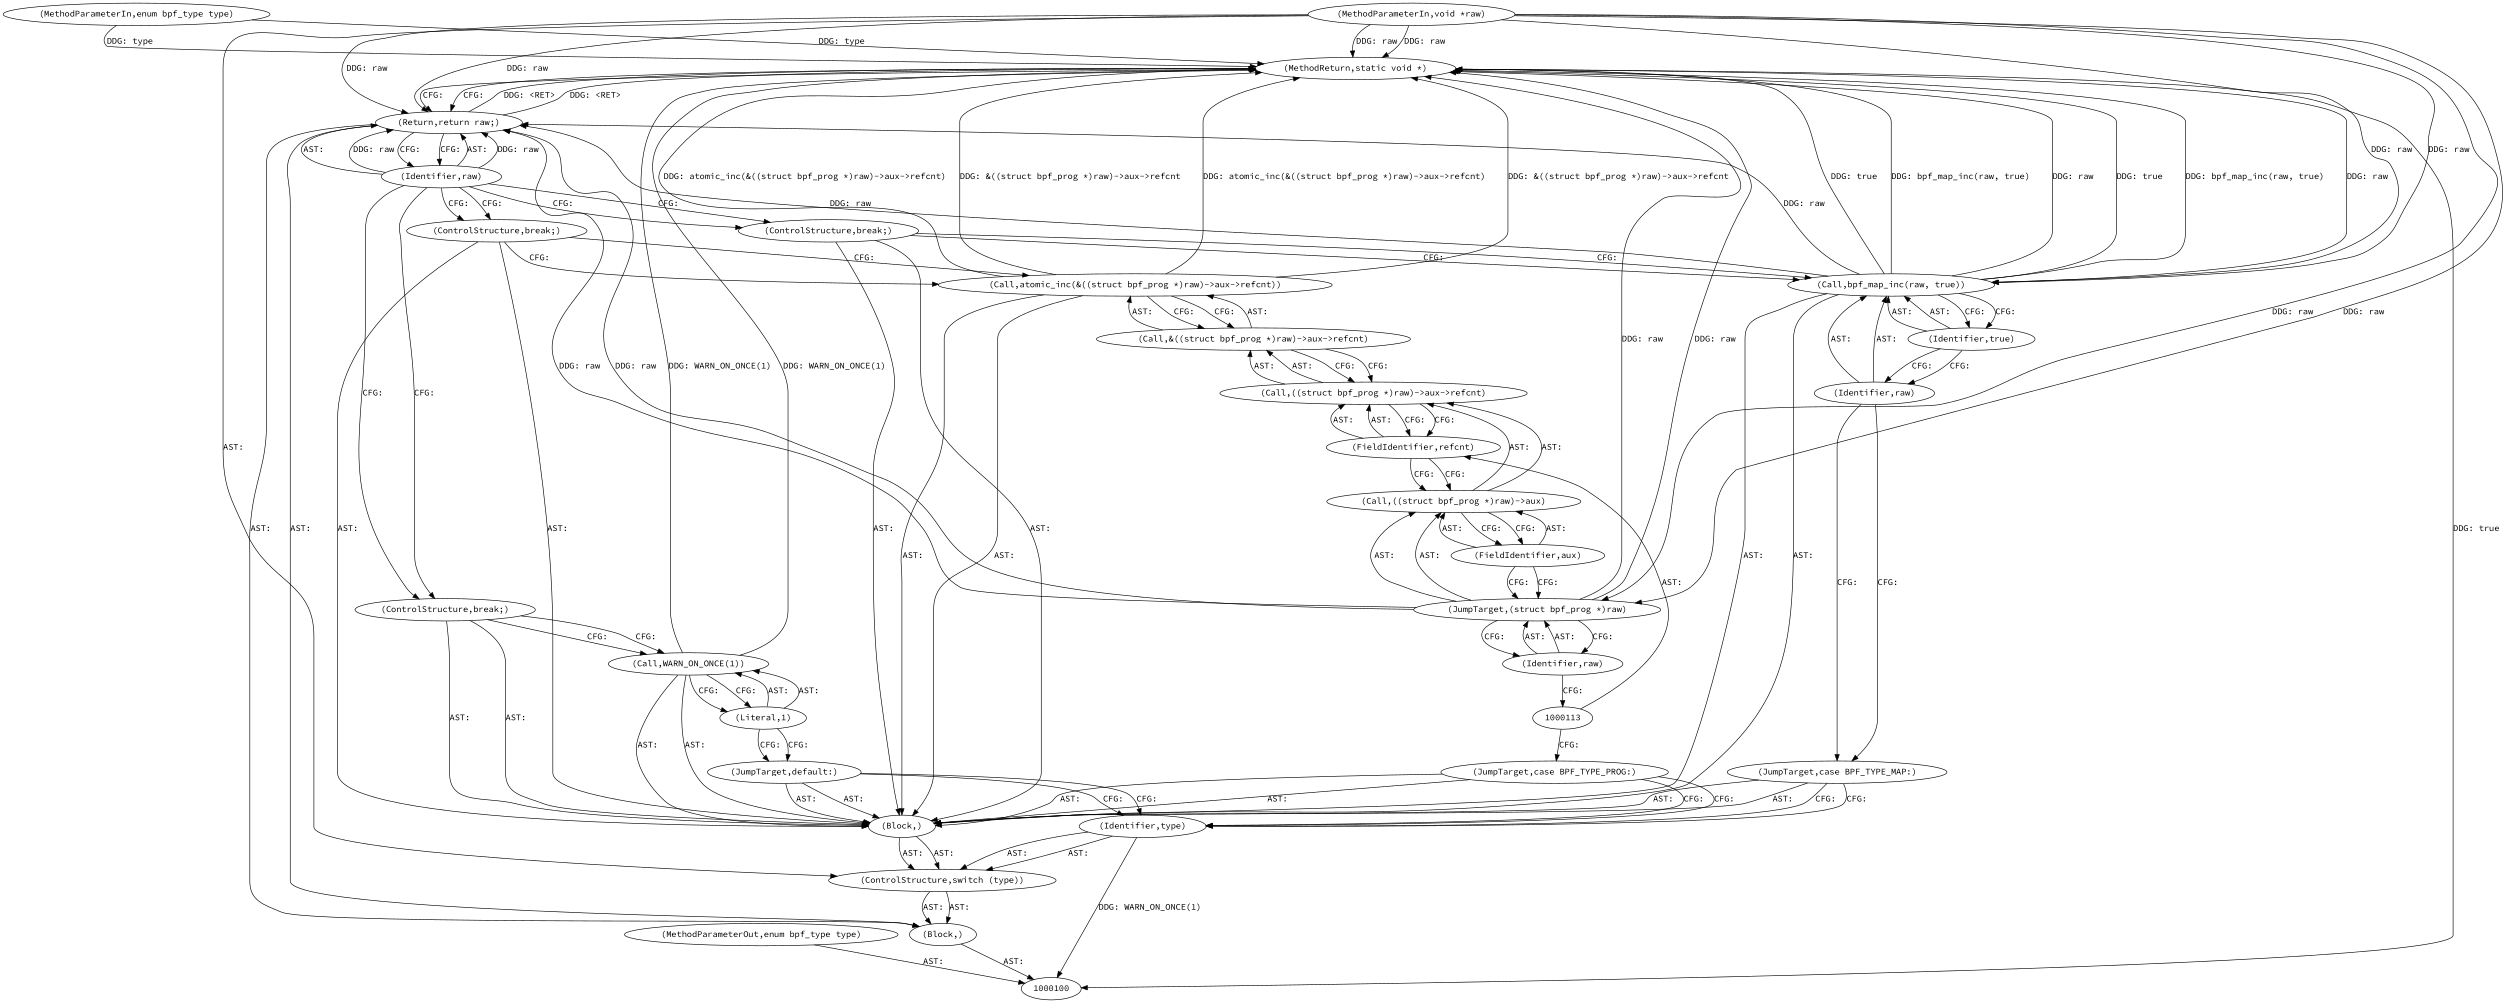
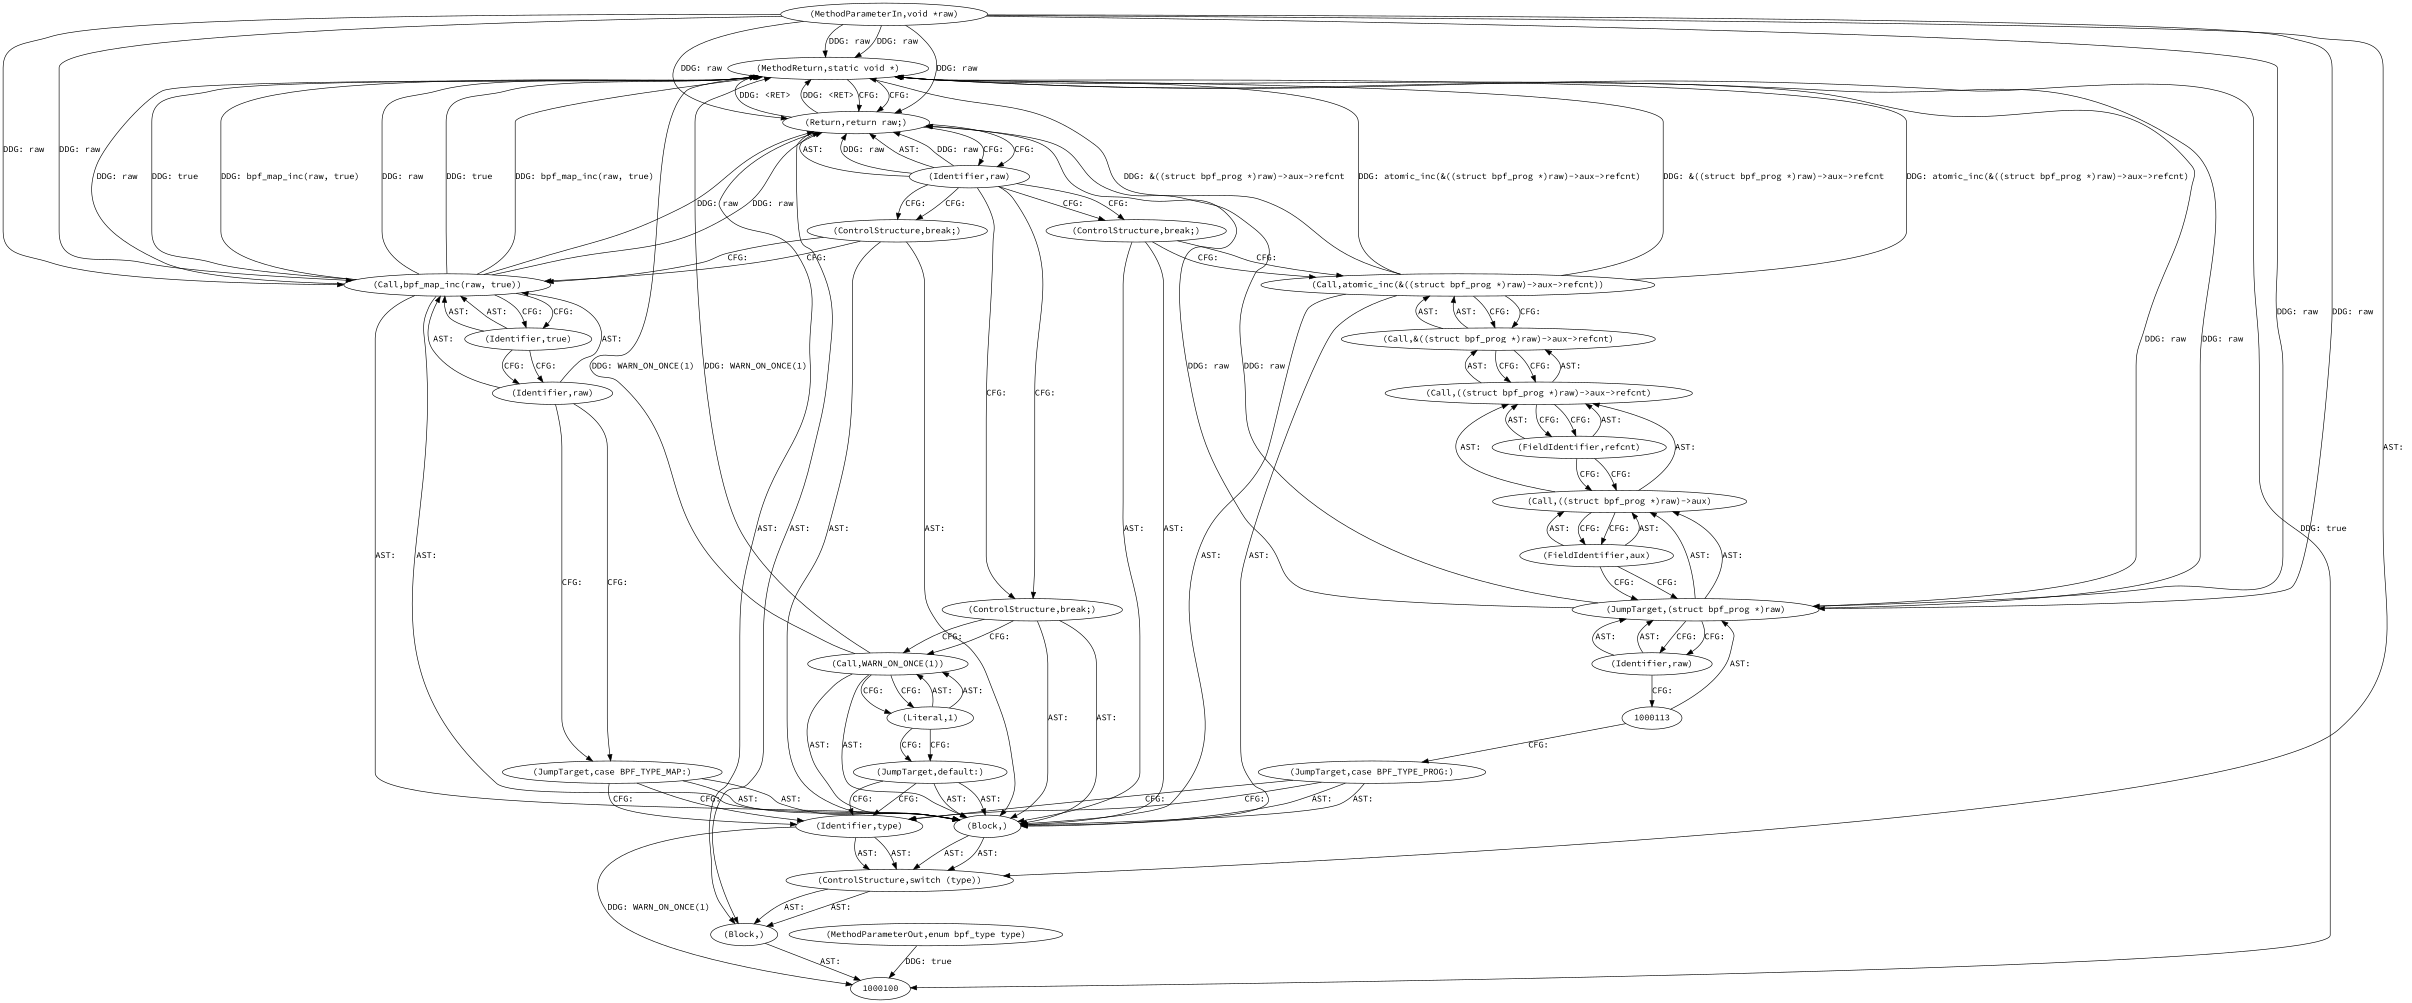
(137, 14) -> none
(1646, 548) -> (1717, 676)
(936, 962) -> (929, 962)
